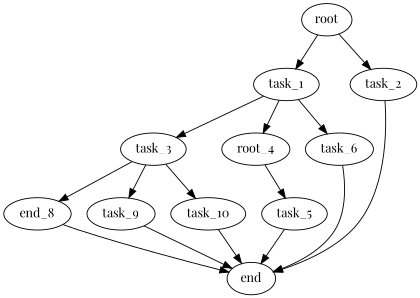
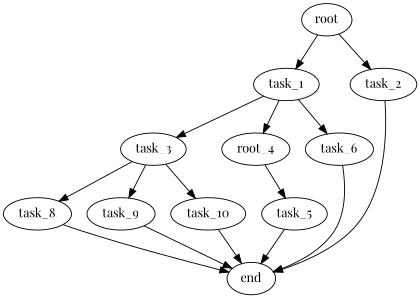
(37, 214) -> (37, 214)
